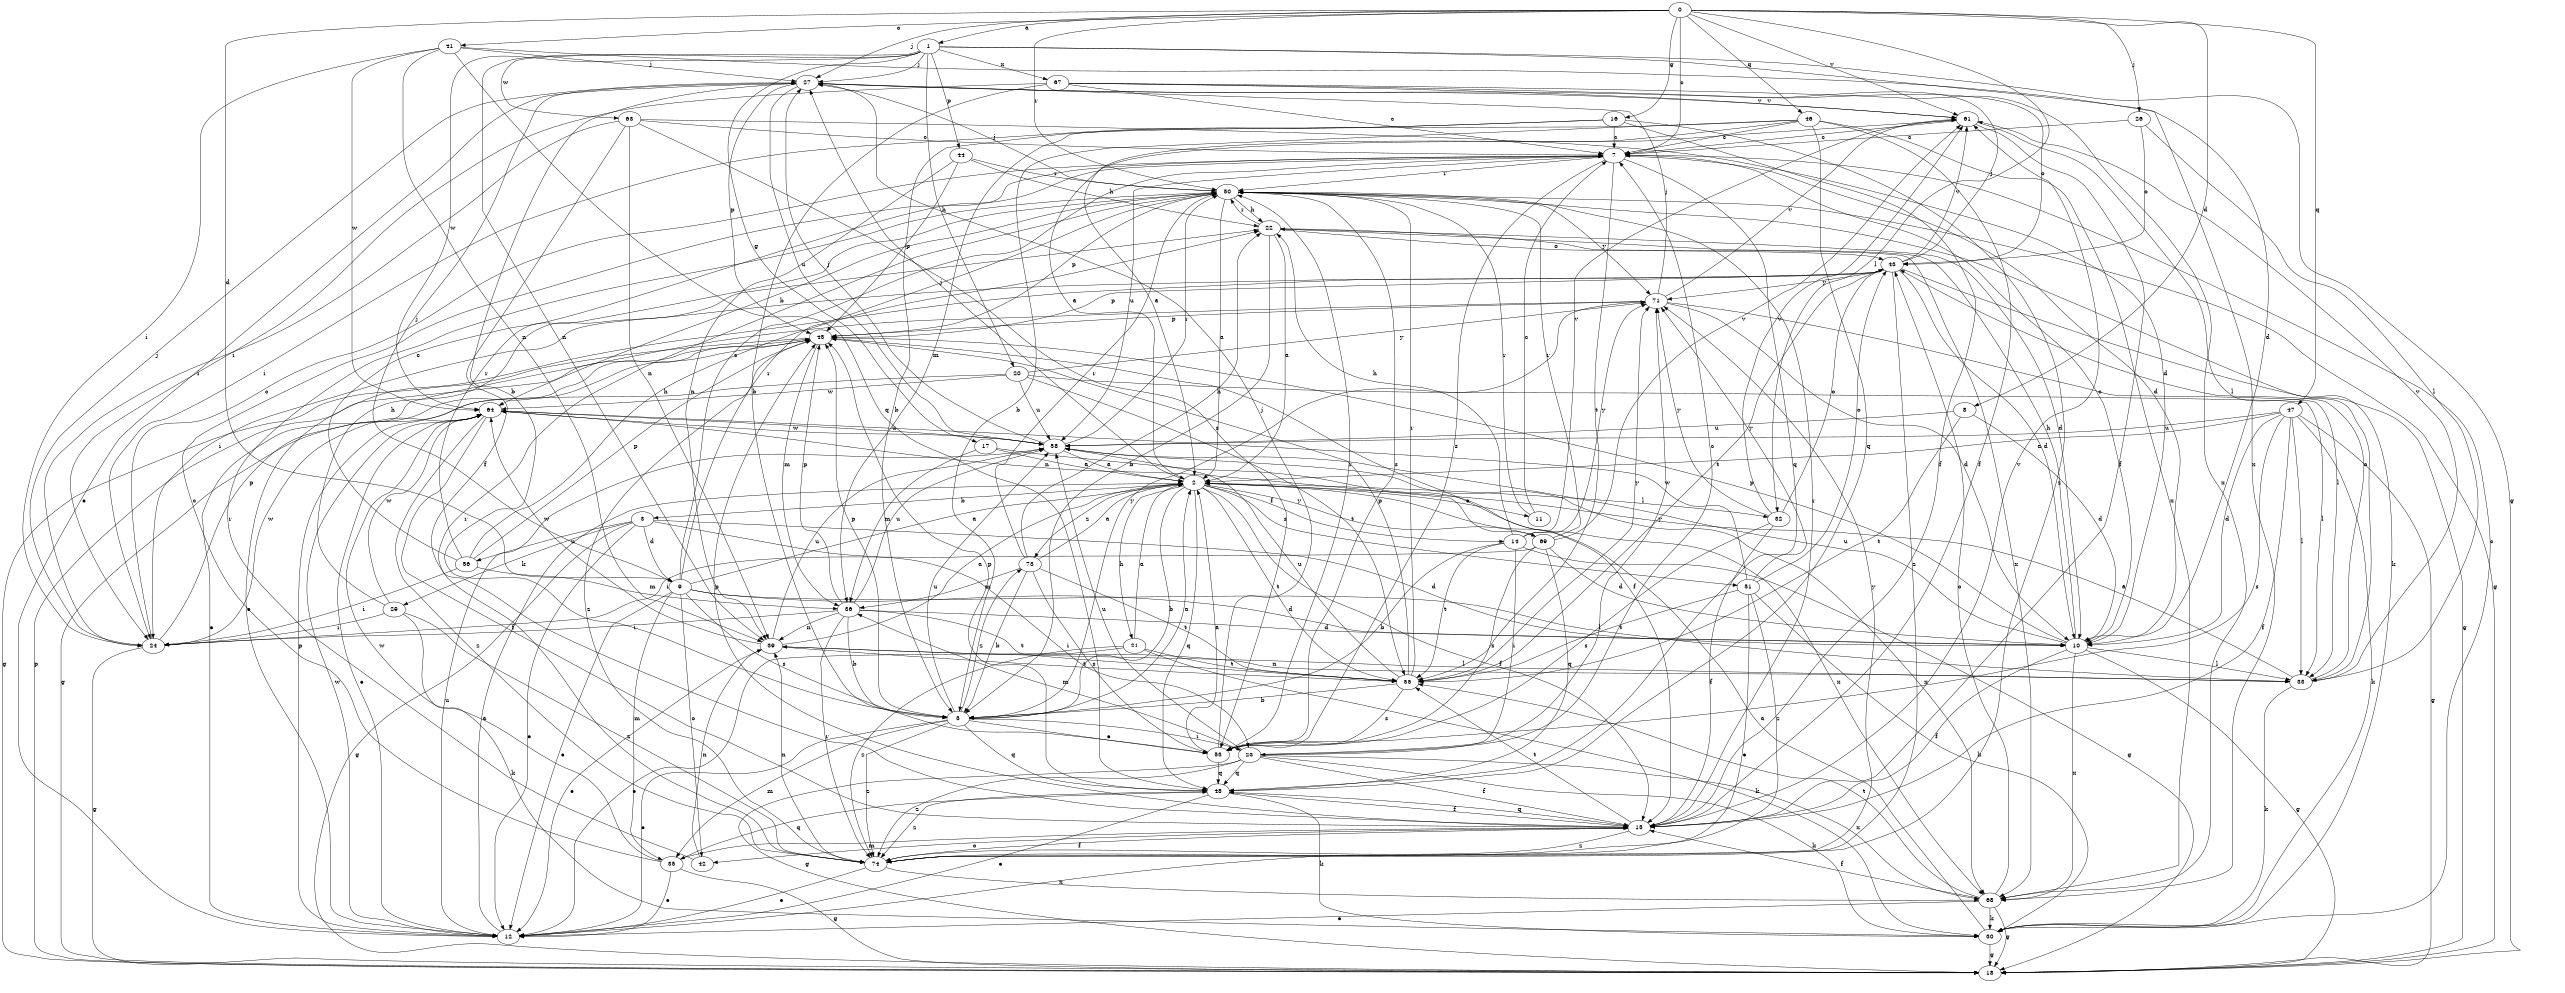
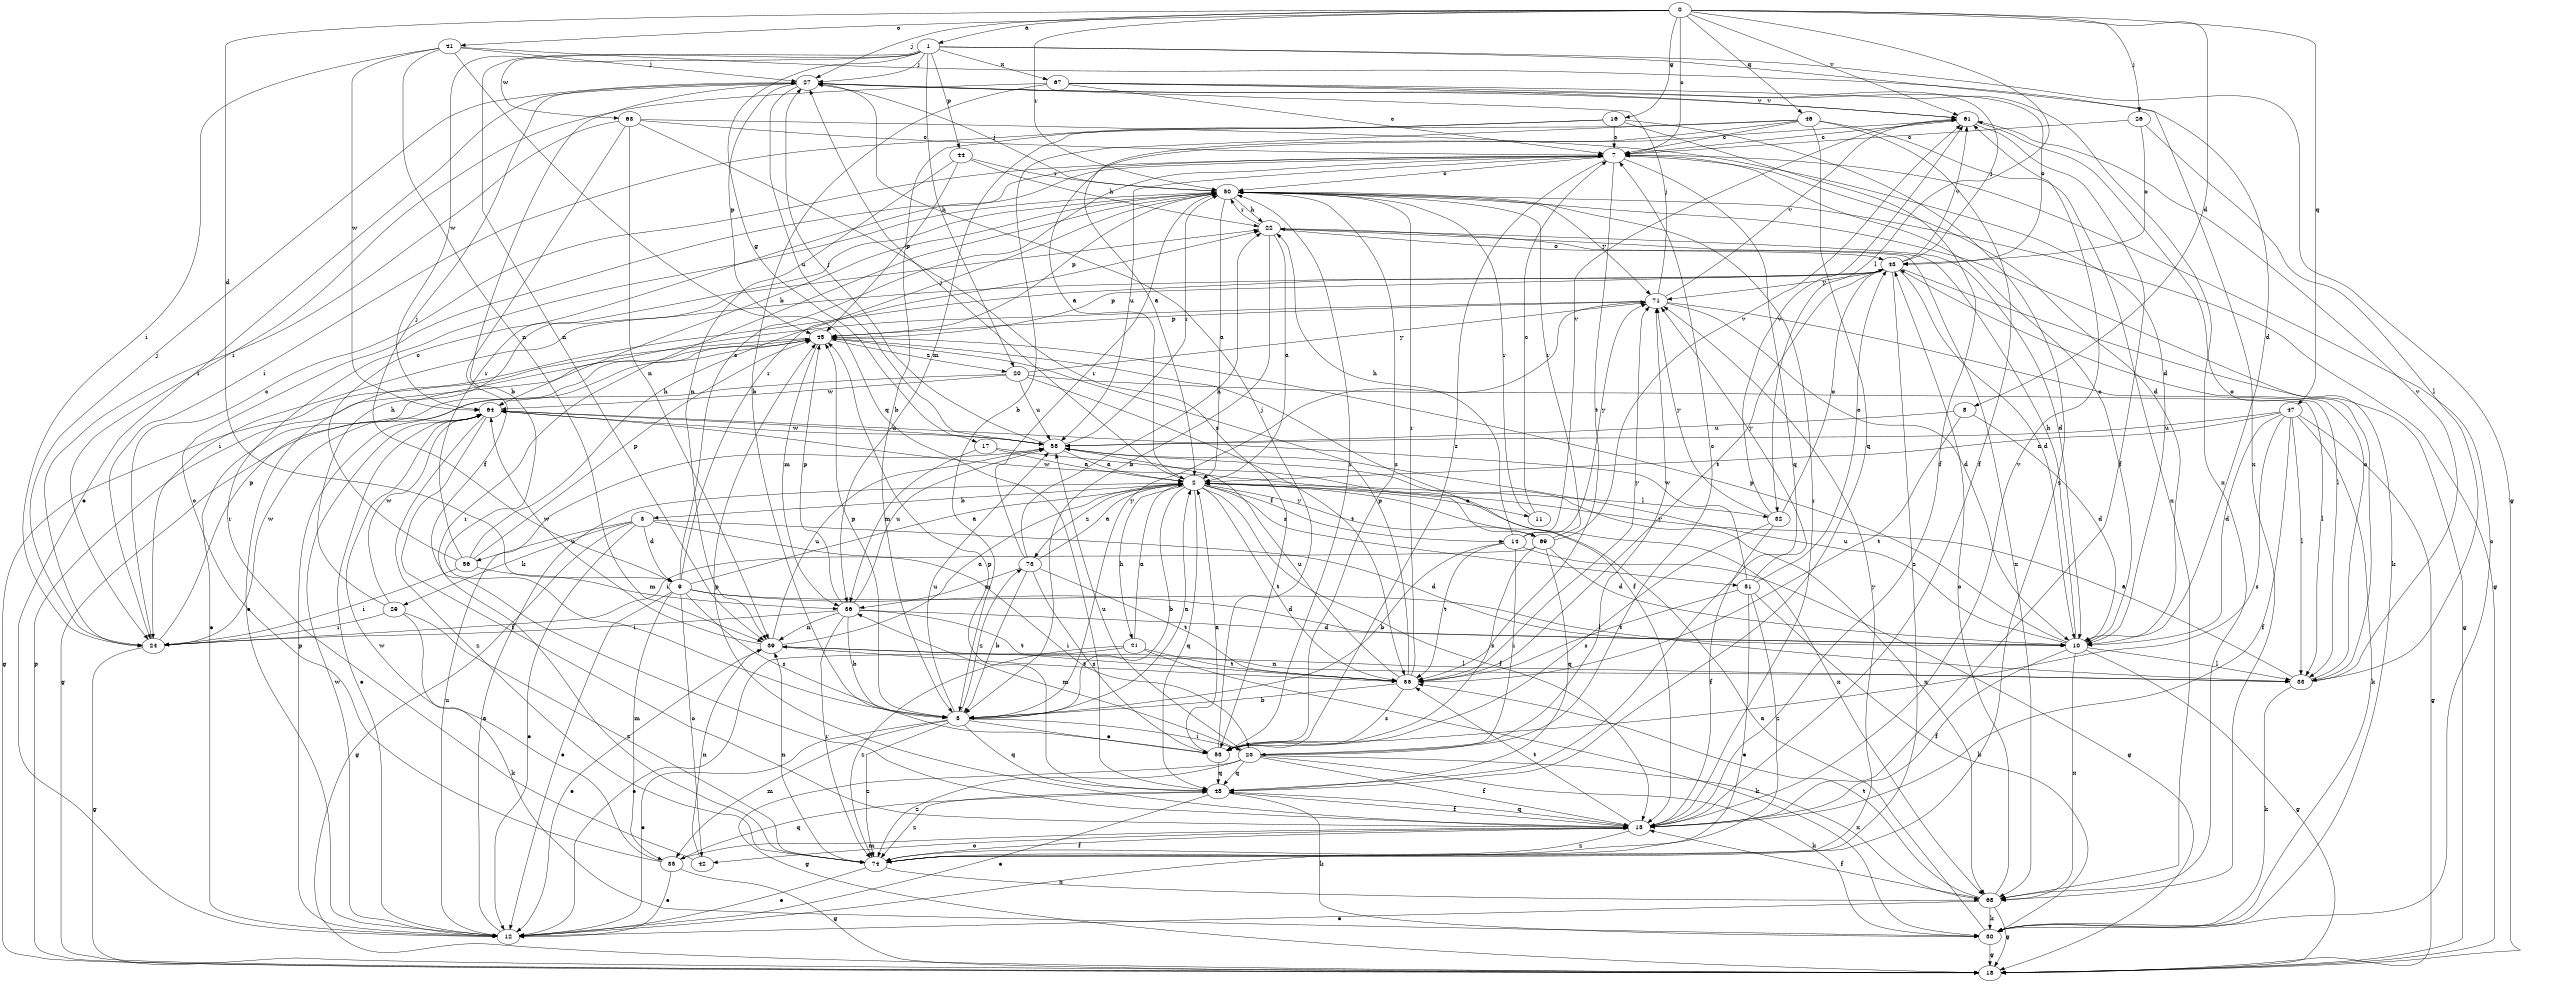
(1445, 174) -> (1445, 174)
(2232, 392) -> (2232, 392)
(1047, 465) -> (1047, 465)
(586, 601) -> (916, 357)
